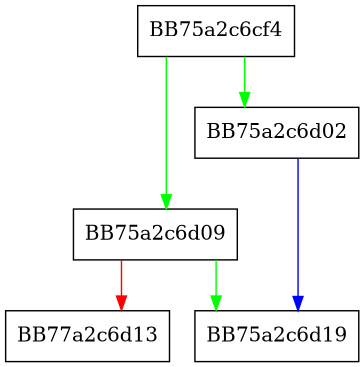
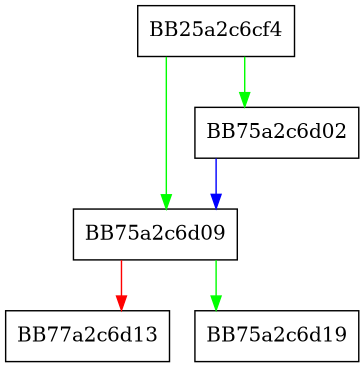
(216, 31) -> (216, 31)
(298, 228) -> (216, 176)
